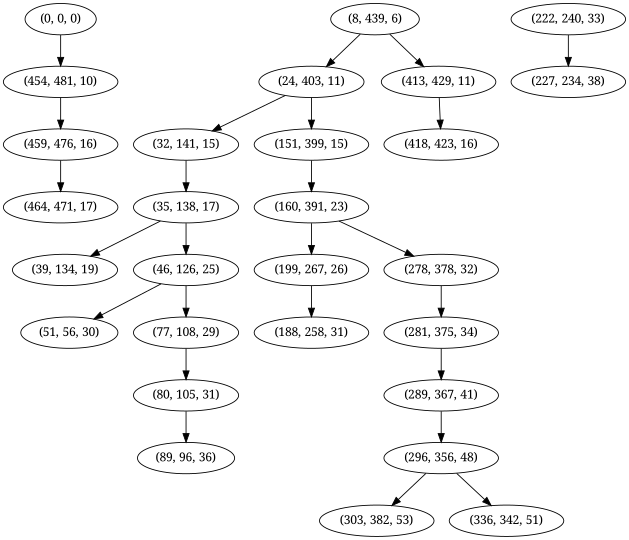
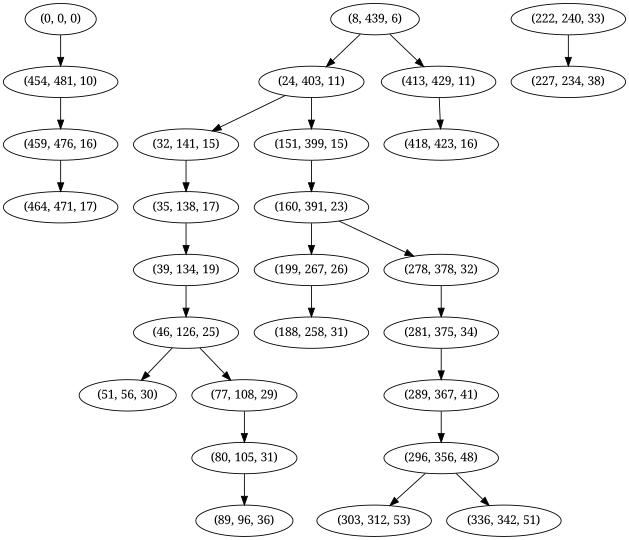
(186, 234) -> (186, 297)
(377, 521) -> (374, 521)
